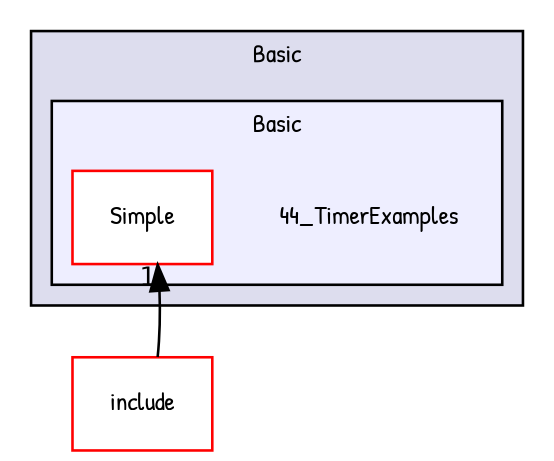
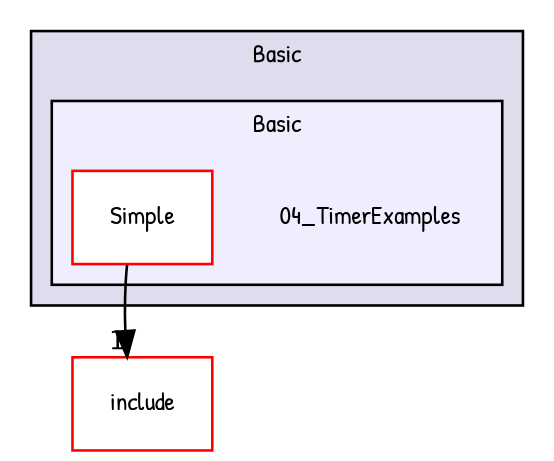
(370, 217) -> (370, 217)
(160, 324) -> (125, 298)
